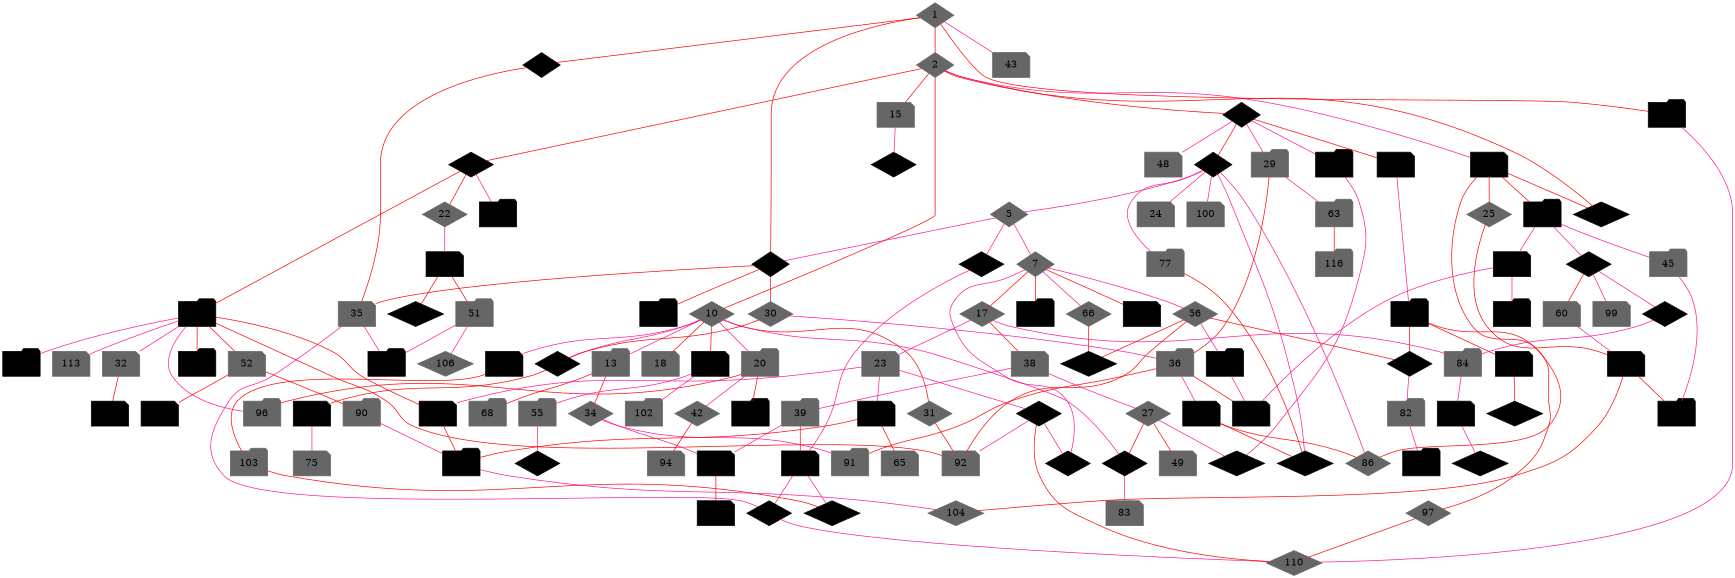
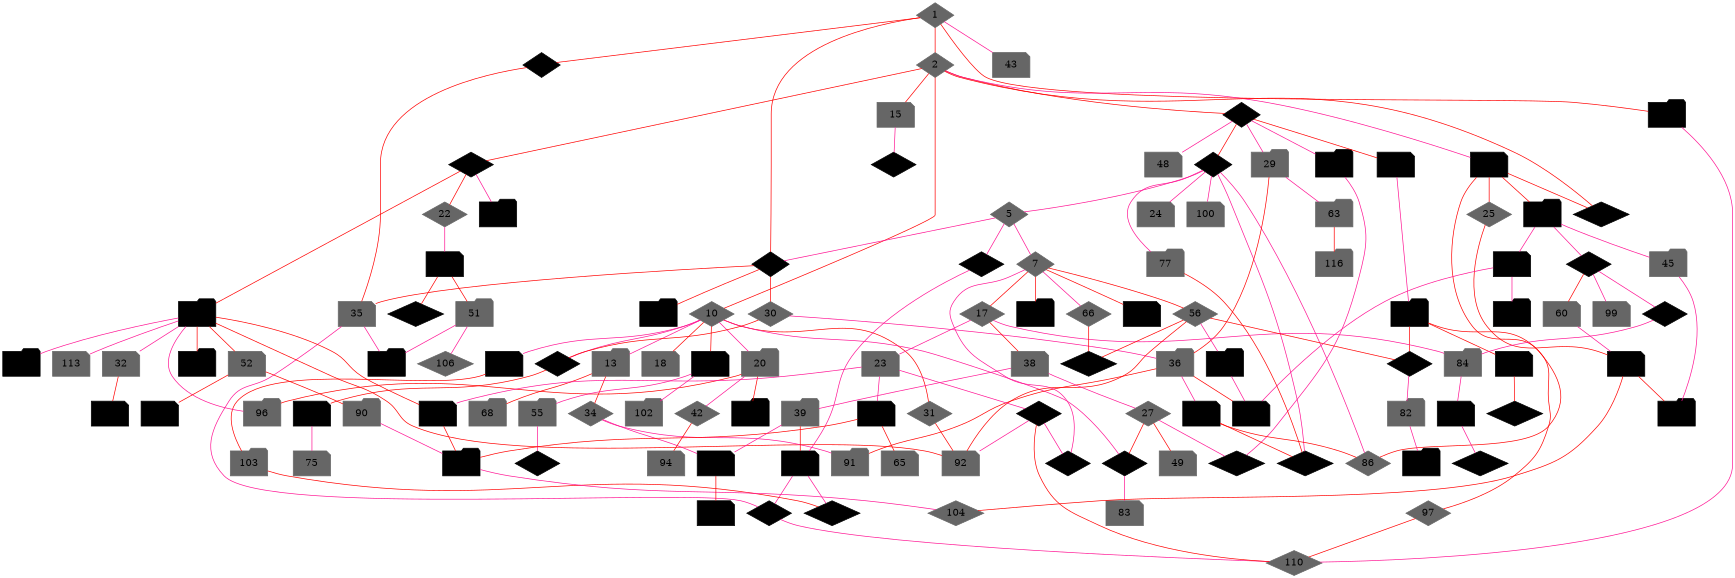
(1117, 286) -> (1117, 286)
